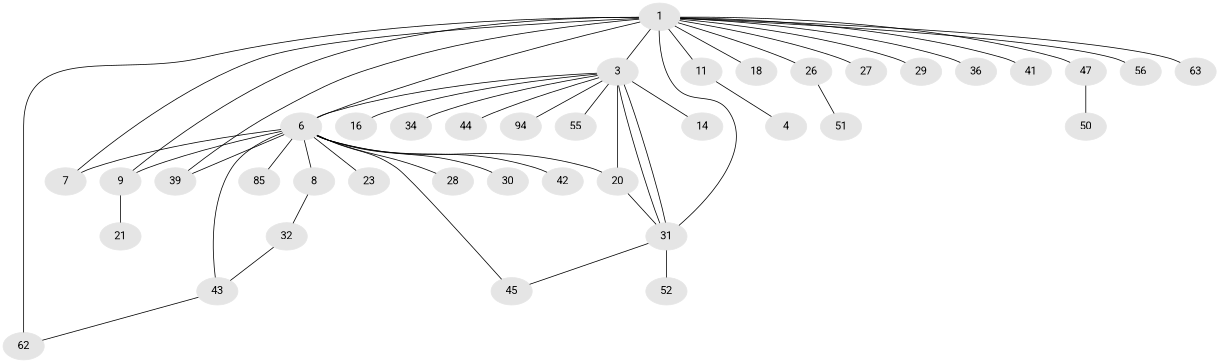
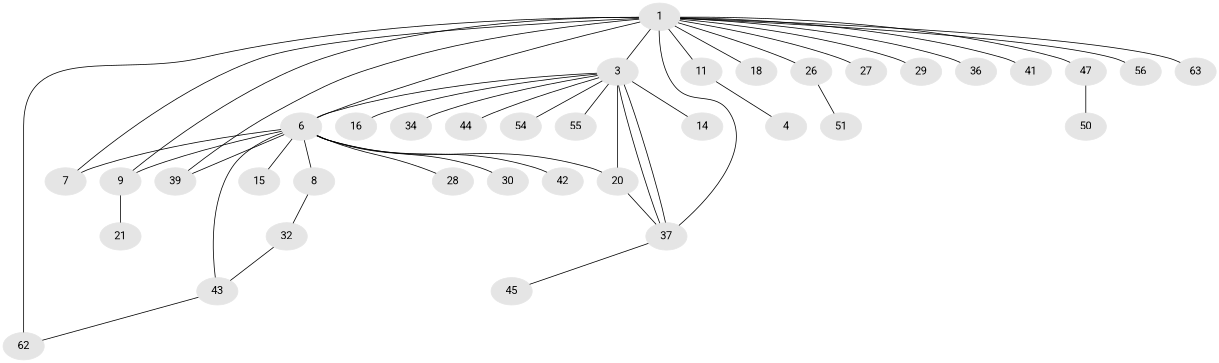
(521, 127) -> (521, 127)
(259, 181) -> (259, 181)
(369, 181) -> none
(421, 191) -> none
(666, 236) -> (666, 236)
(666, 291) -> none
